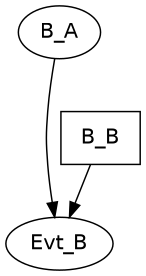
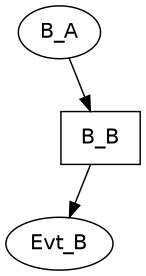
(47, 131) -> (77, 78)
